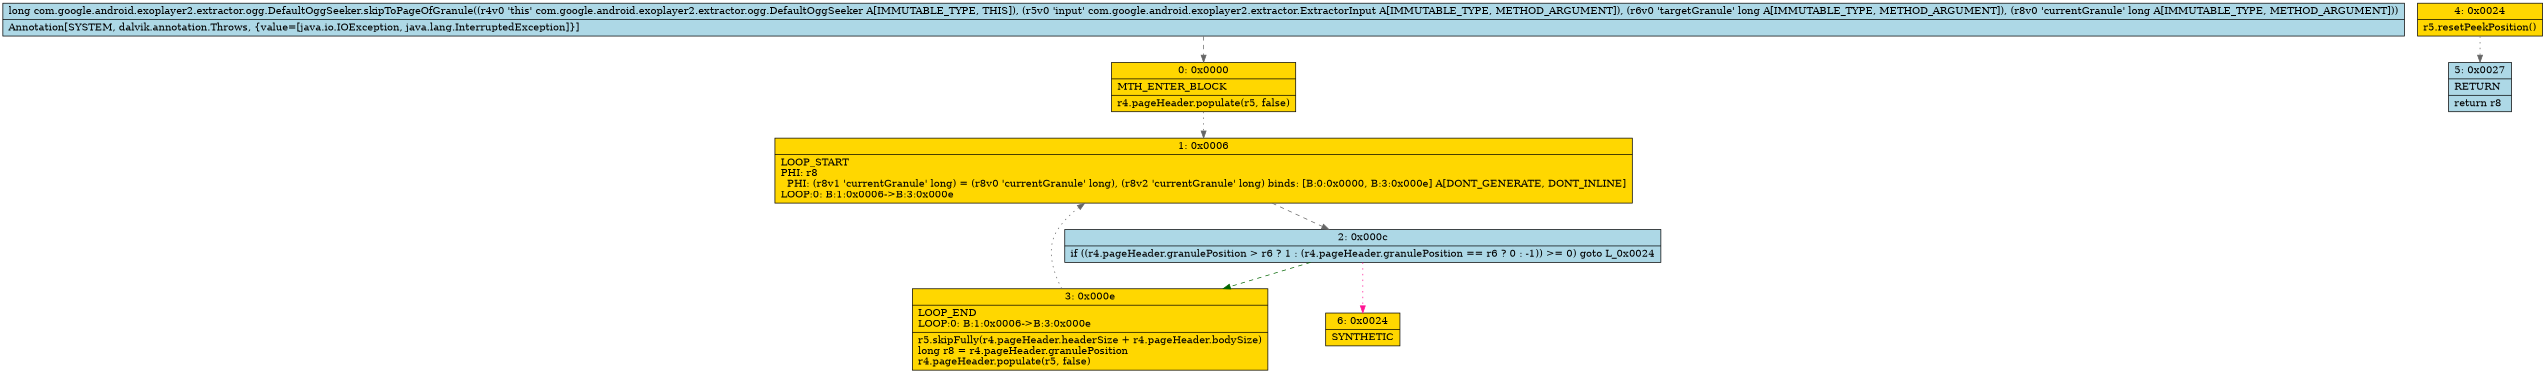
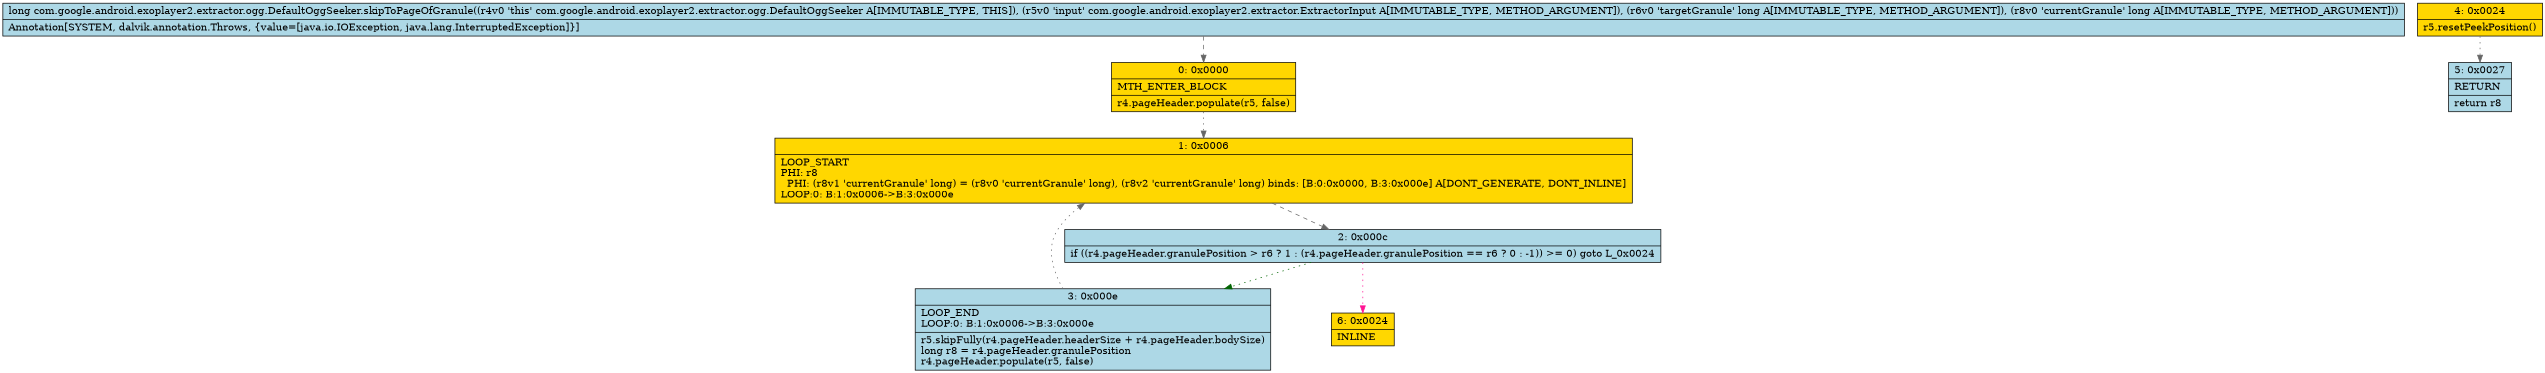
(1270, 274) -> (1271, 274)
(1090, 329) -> (1093, 329)
(1363, 337) -> (1357, 337)
